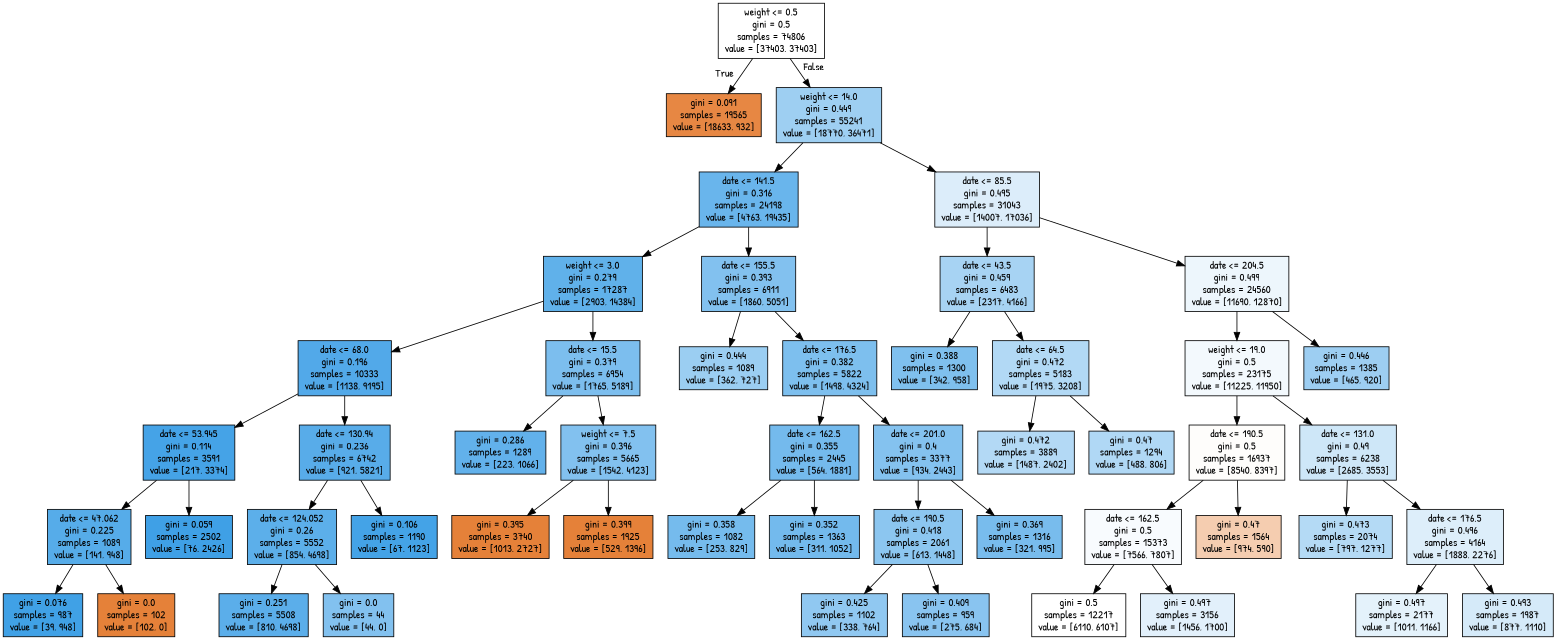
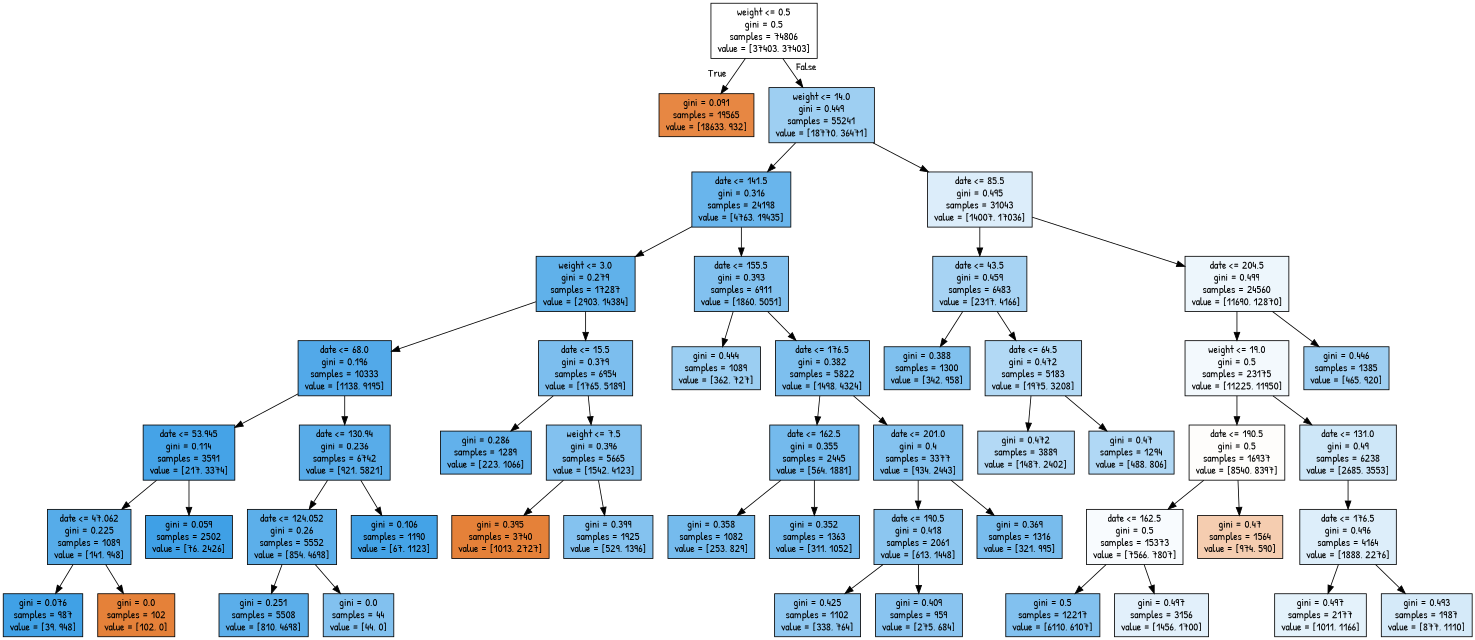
(608, 537) -> (608, 537)
(1346, 537) -> none
(1079, 615) -> (1053, 615)
